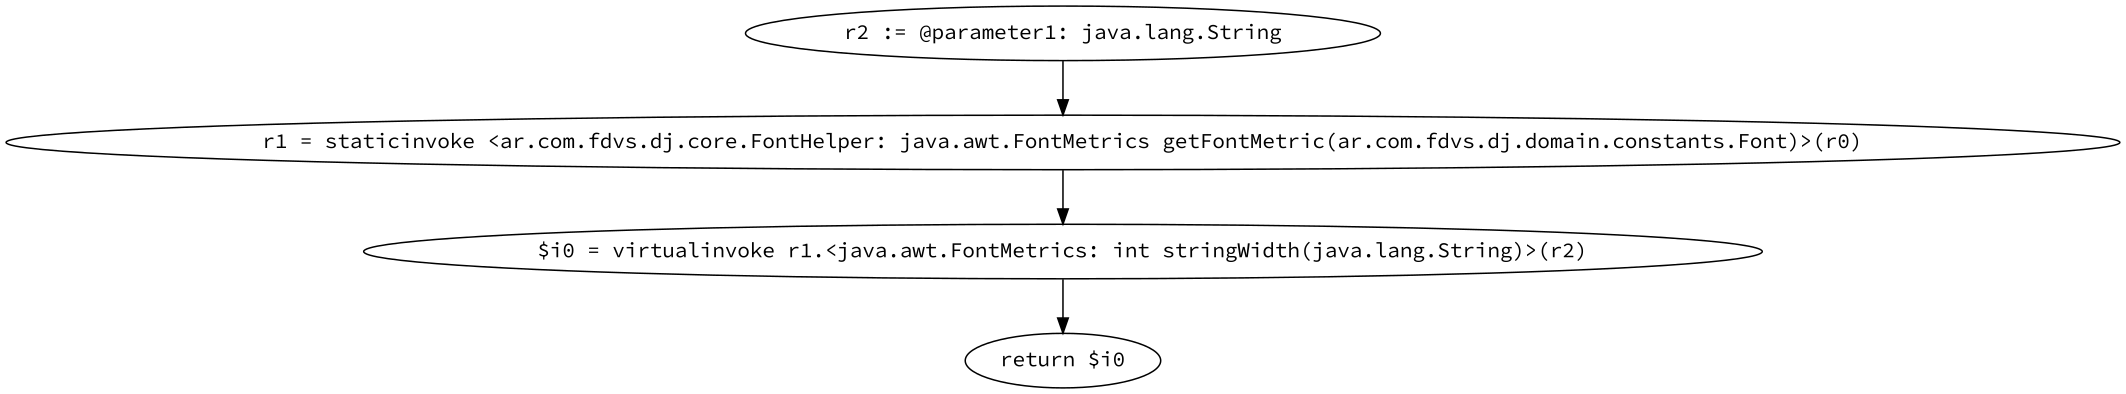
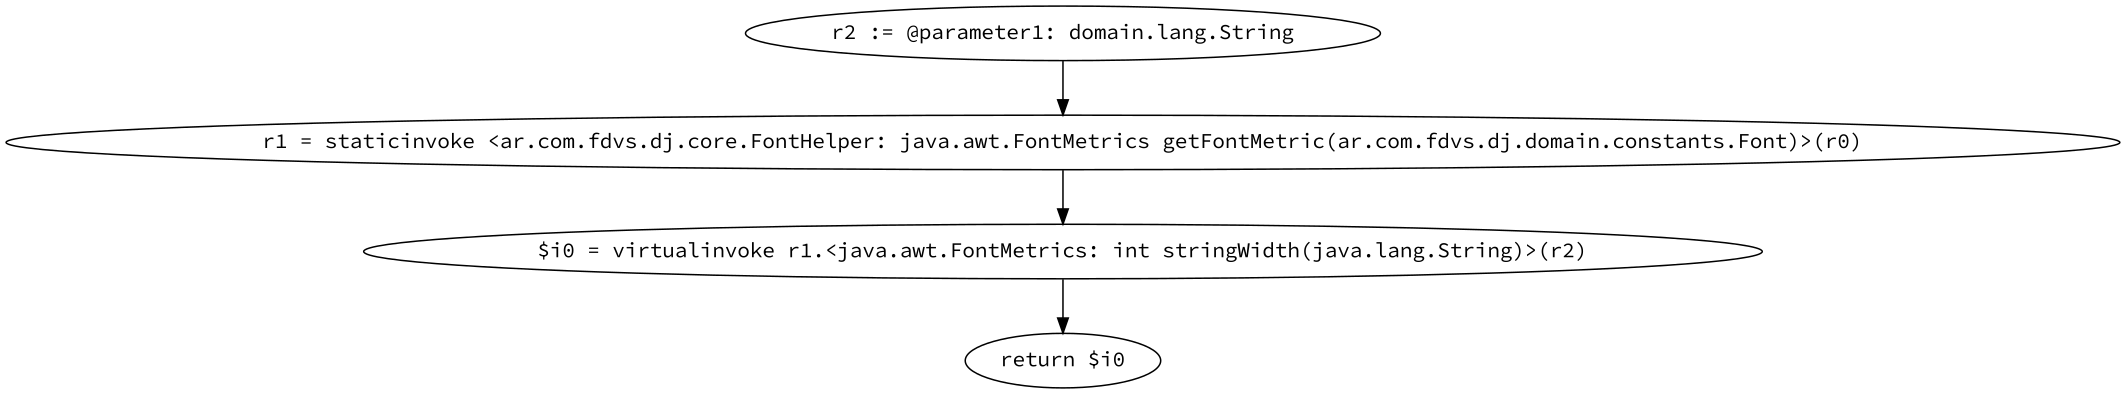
(1063, 33) -> (1063, 33)
